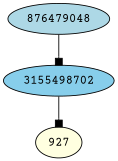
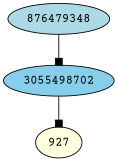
(59, 19) -> (59, 19)
(59, 81) -> (59, 81)
